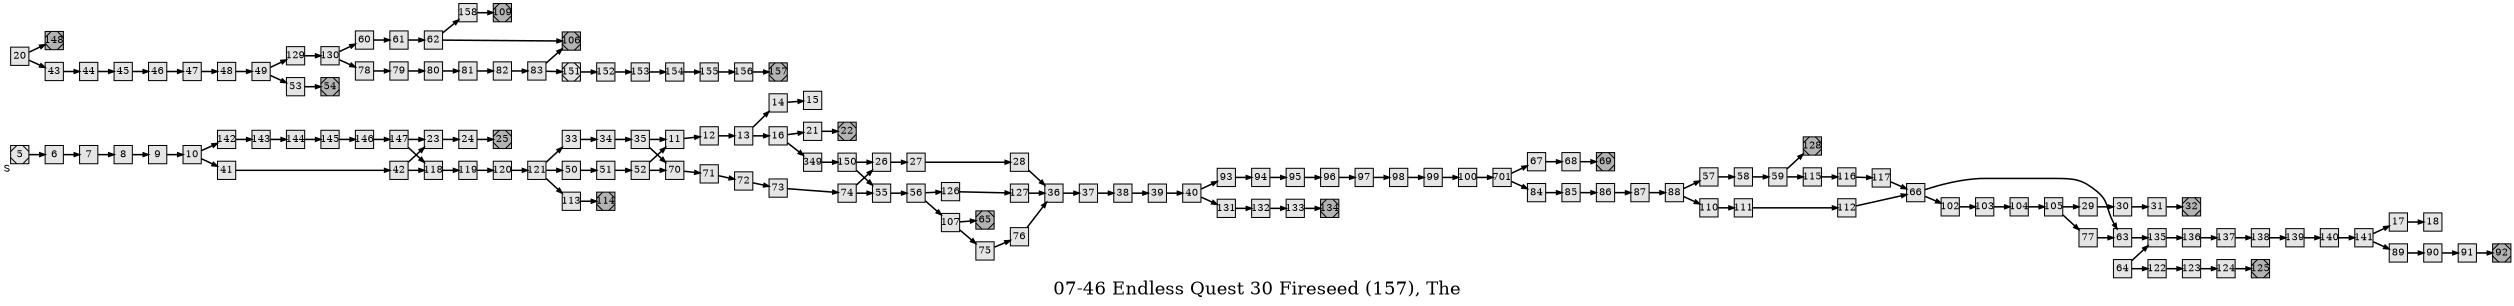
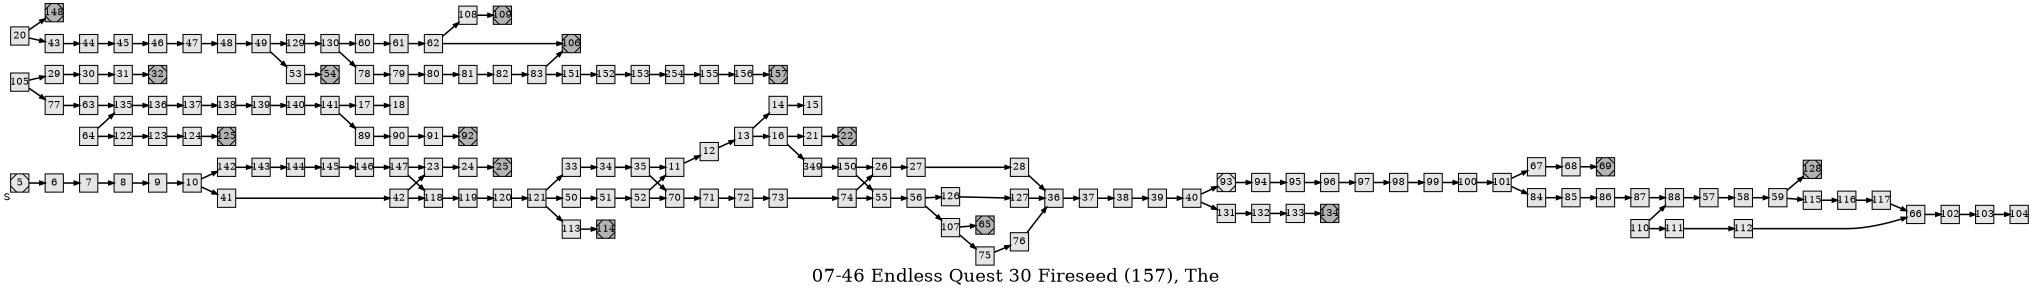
(468, 13) -> (468, 15)
(571, 72) -> (571, 75)
(675, 72) -> (675, 75)
(1226, 177) -> (1226, 182)
(1502, 177) -> (1502, 182)
(2031, 178) -> none
(1689, 199) -> (1655, 215)
(2034, 207) -> none
